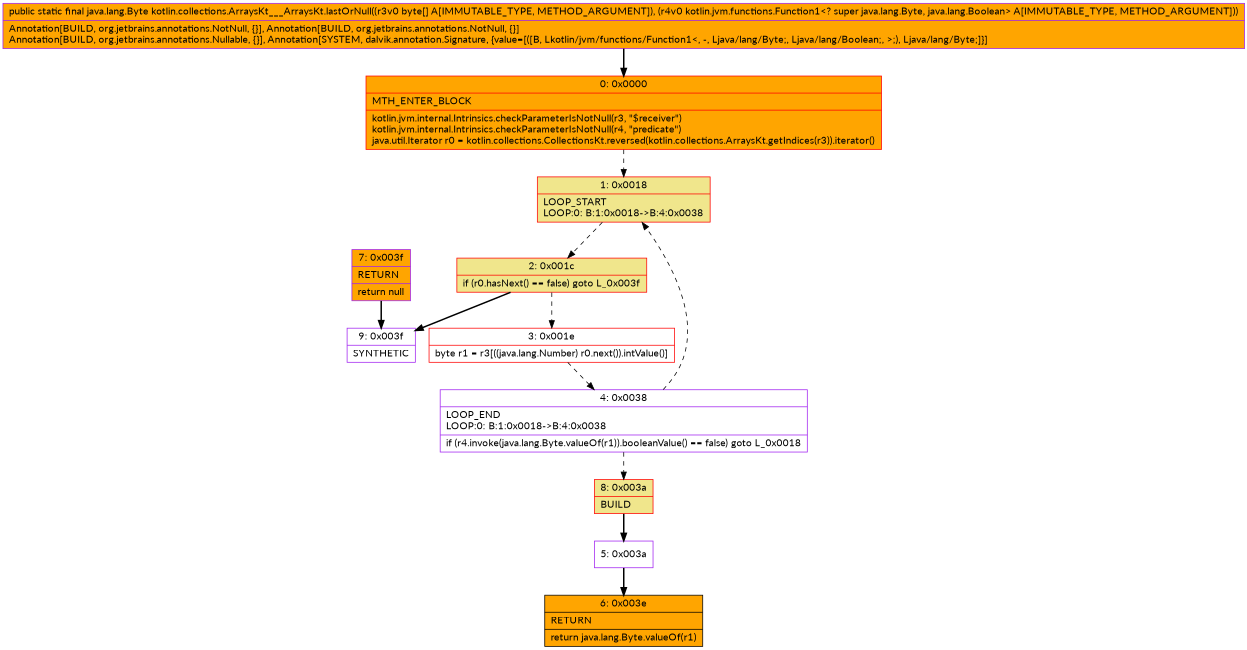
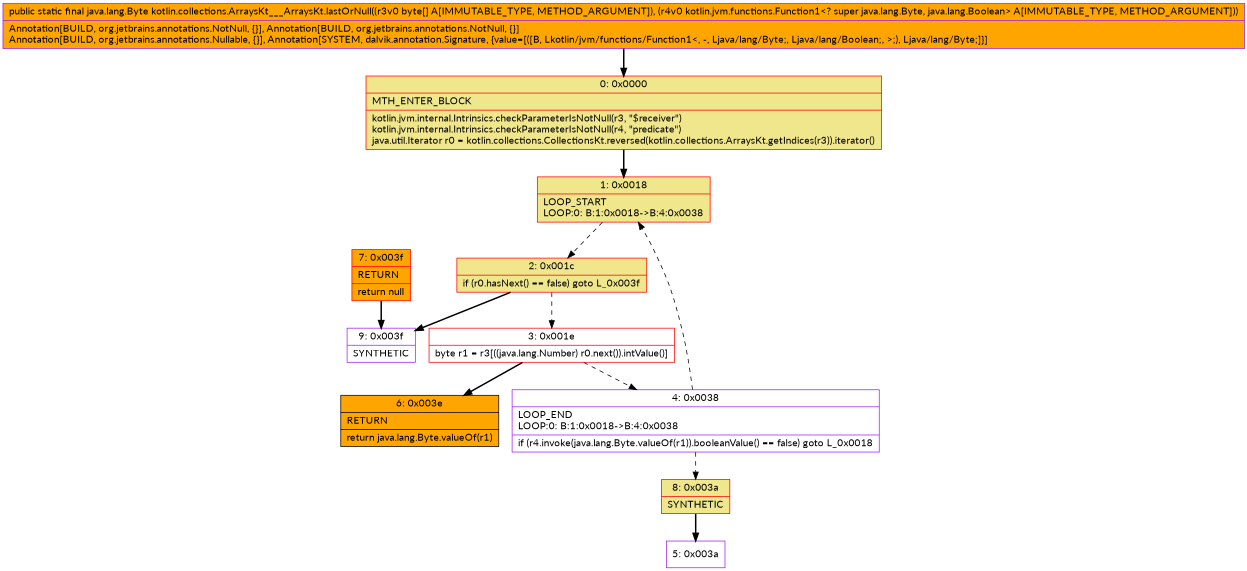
(624, 113) -> (624, 113)
(624, 160) -> (624, 160)
(381, 275) -> (381, 275)
(616, 505) -> (696, 505)
(624, 578) -> (497, 377)
